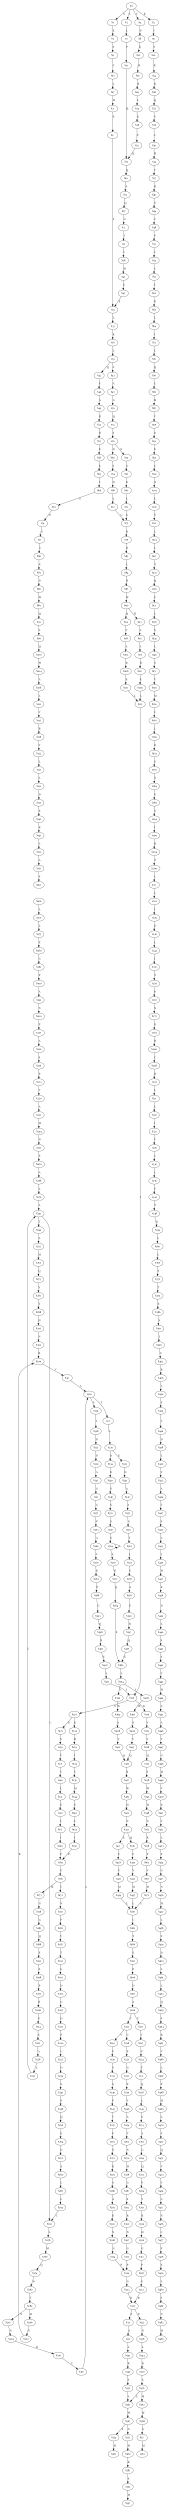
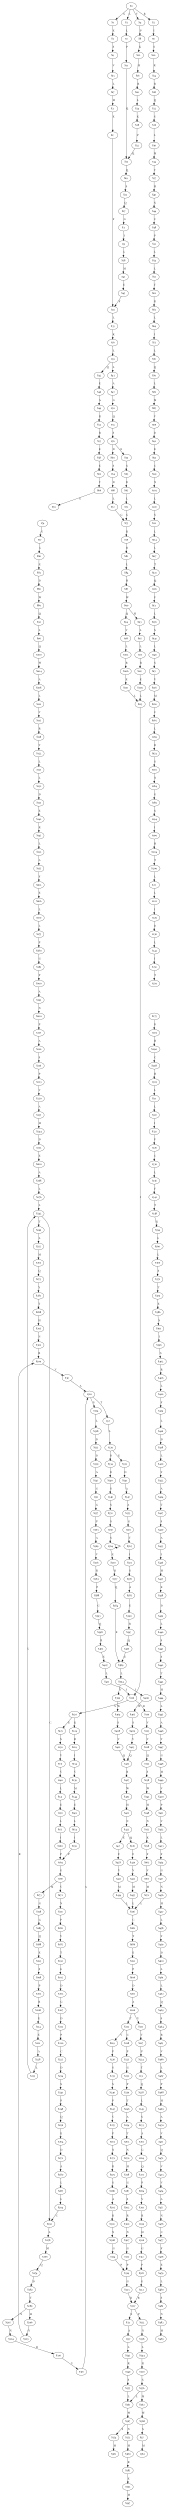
(49, 514) -> none
none -> (39, 892)
(154, 1000) -> none
